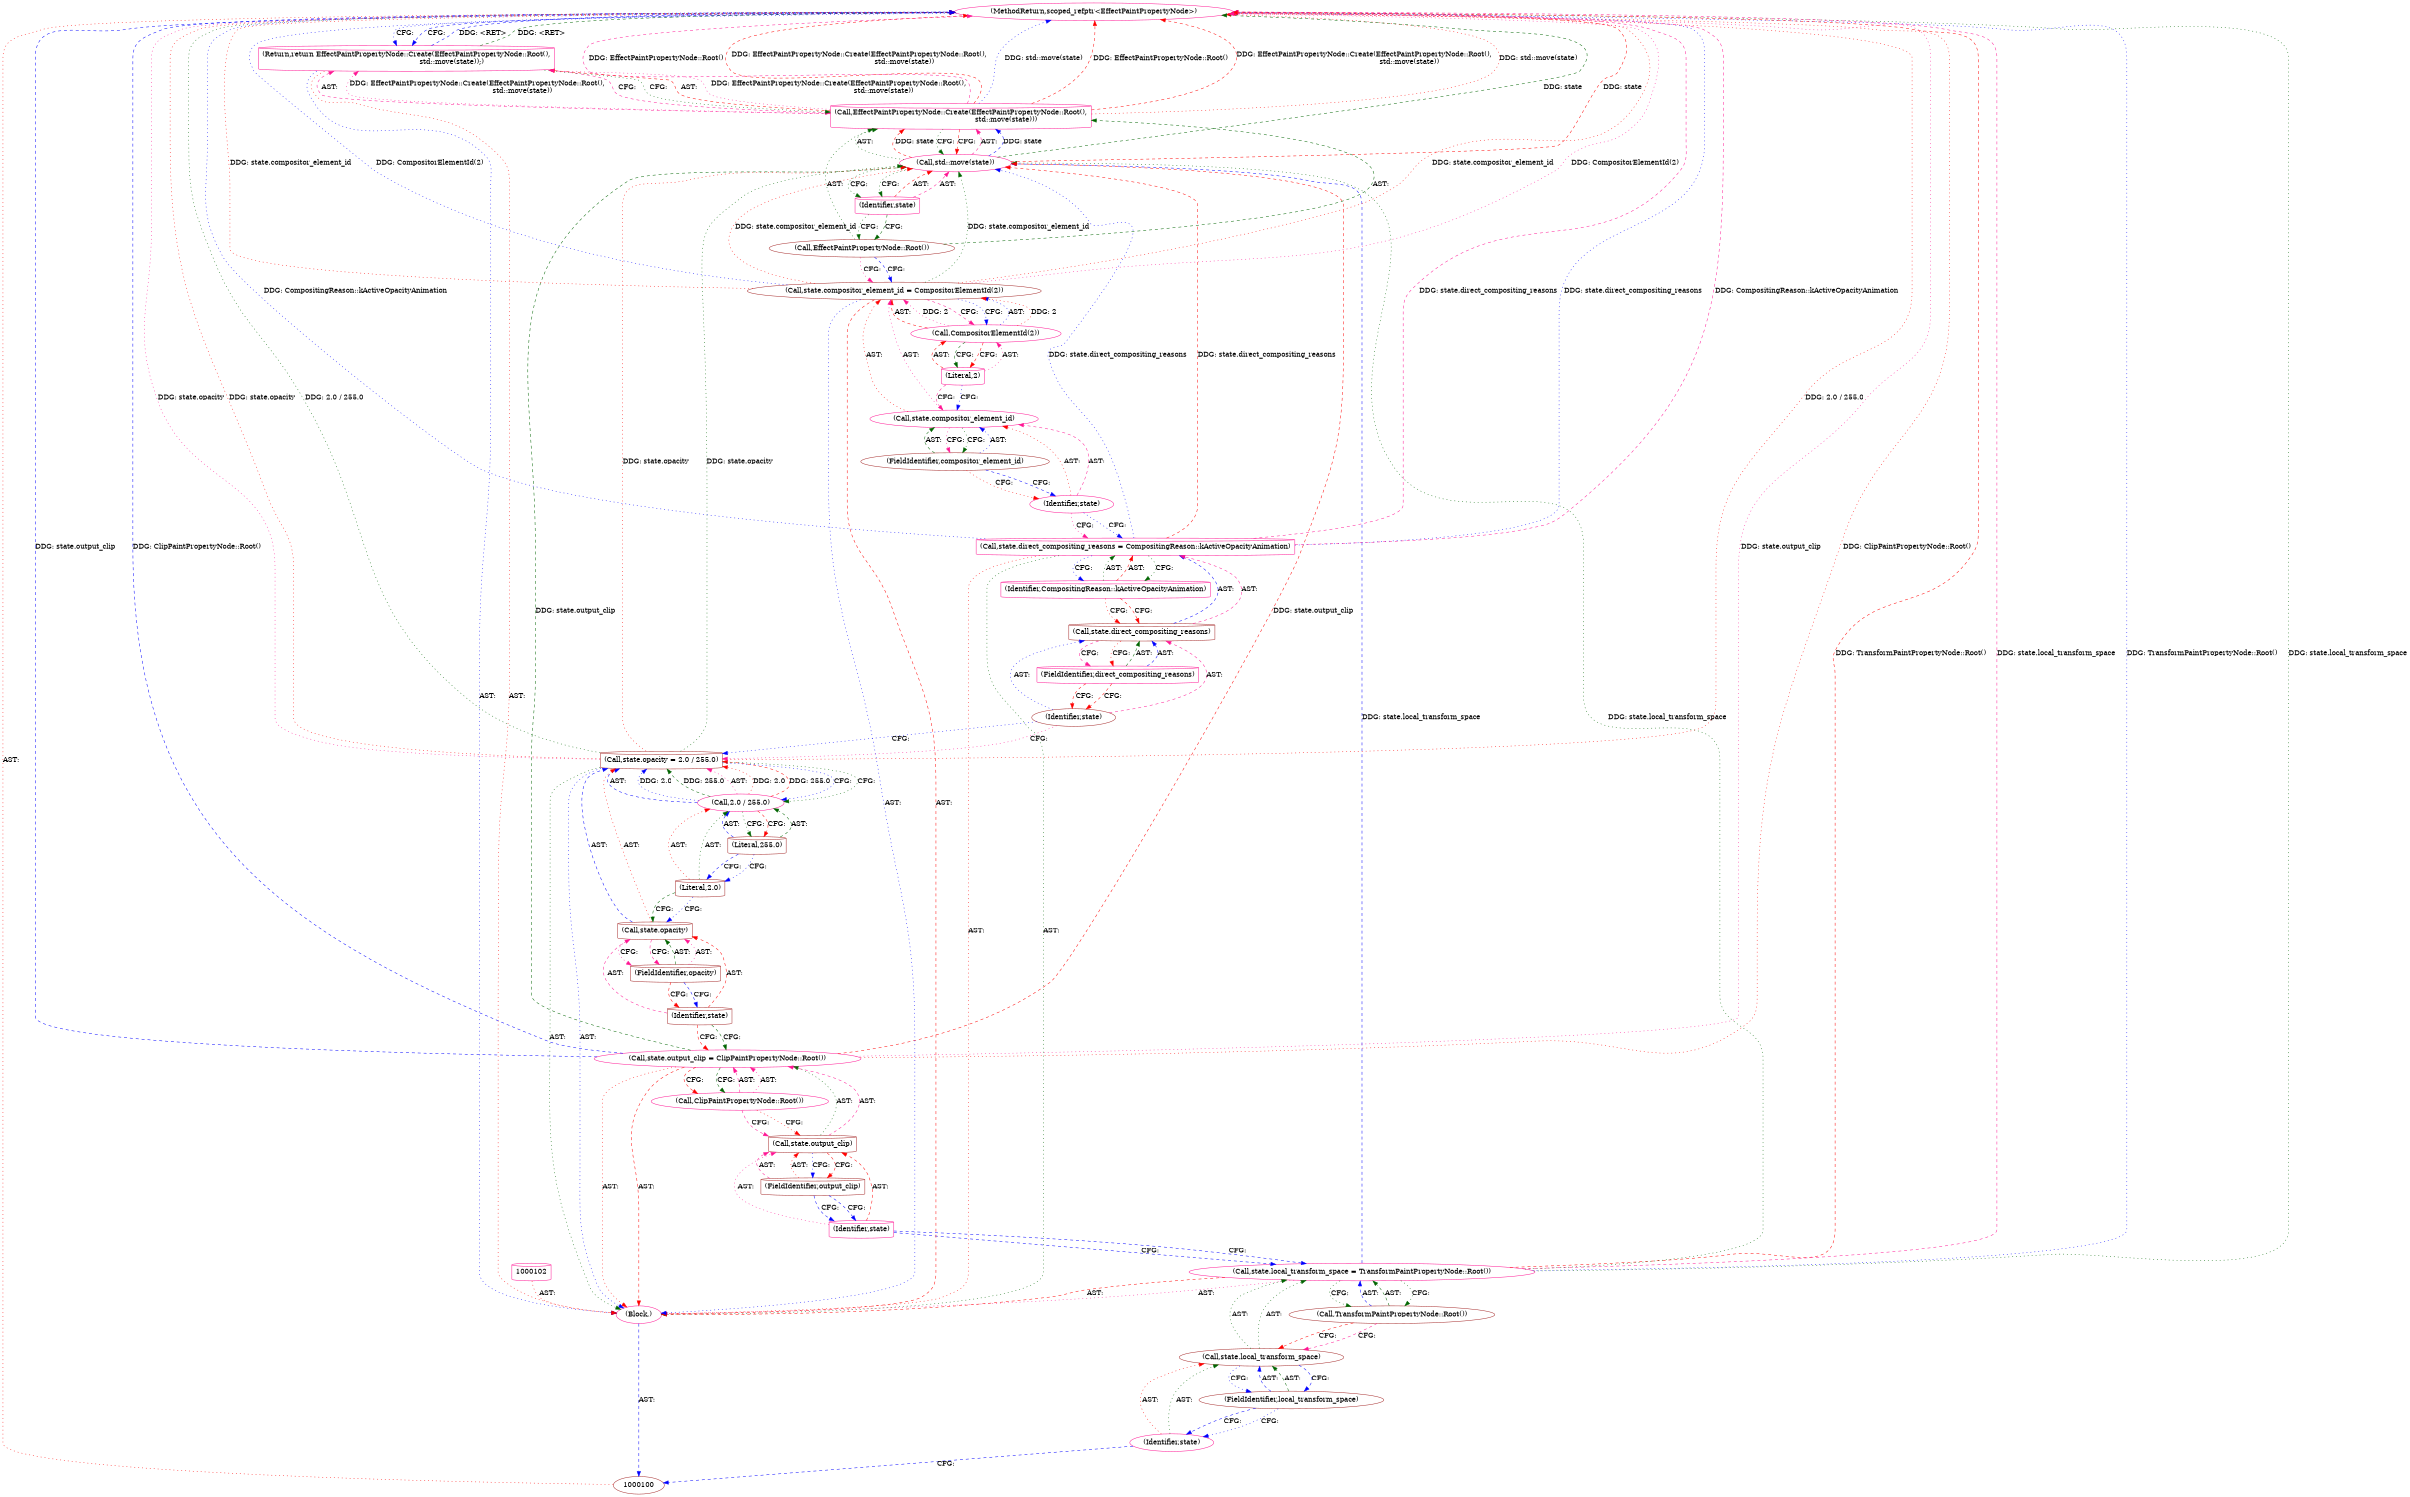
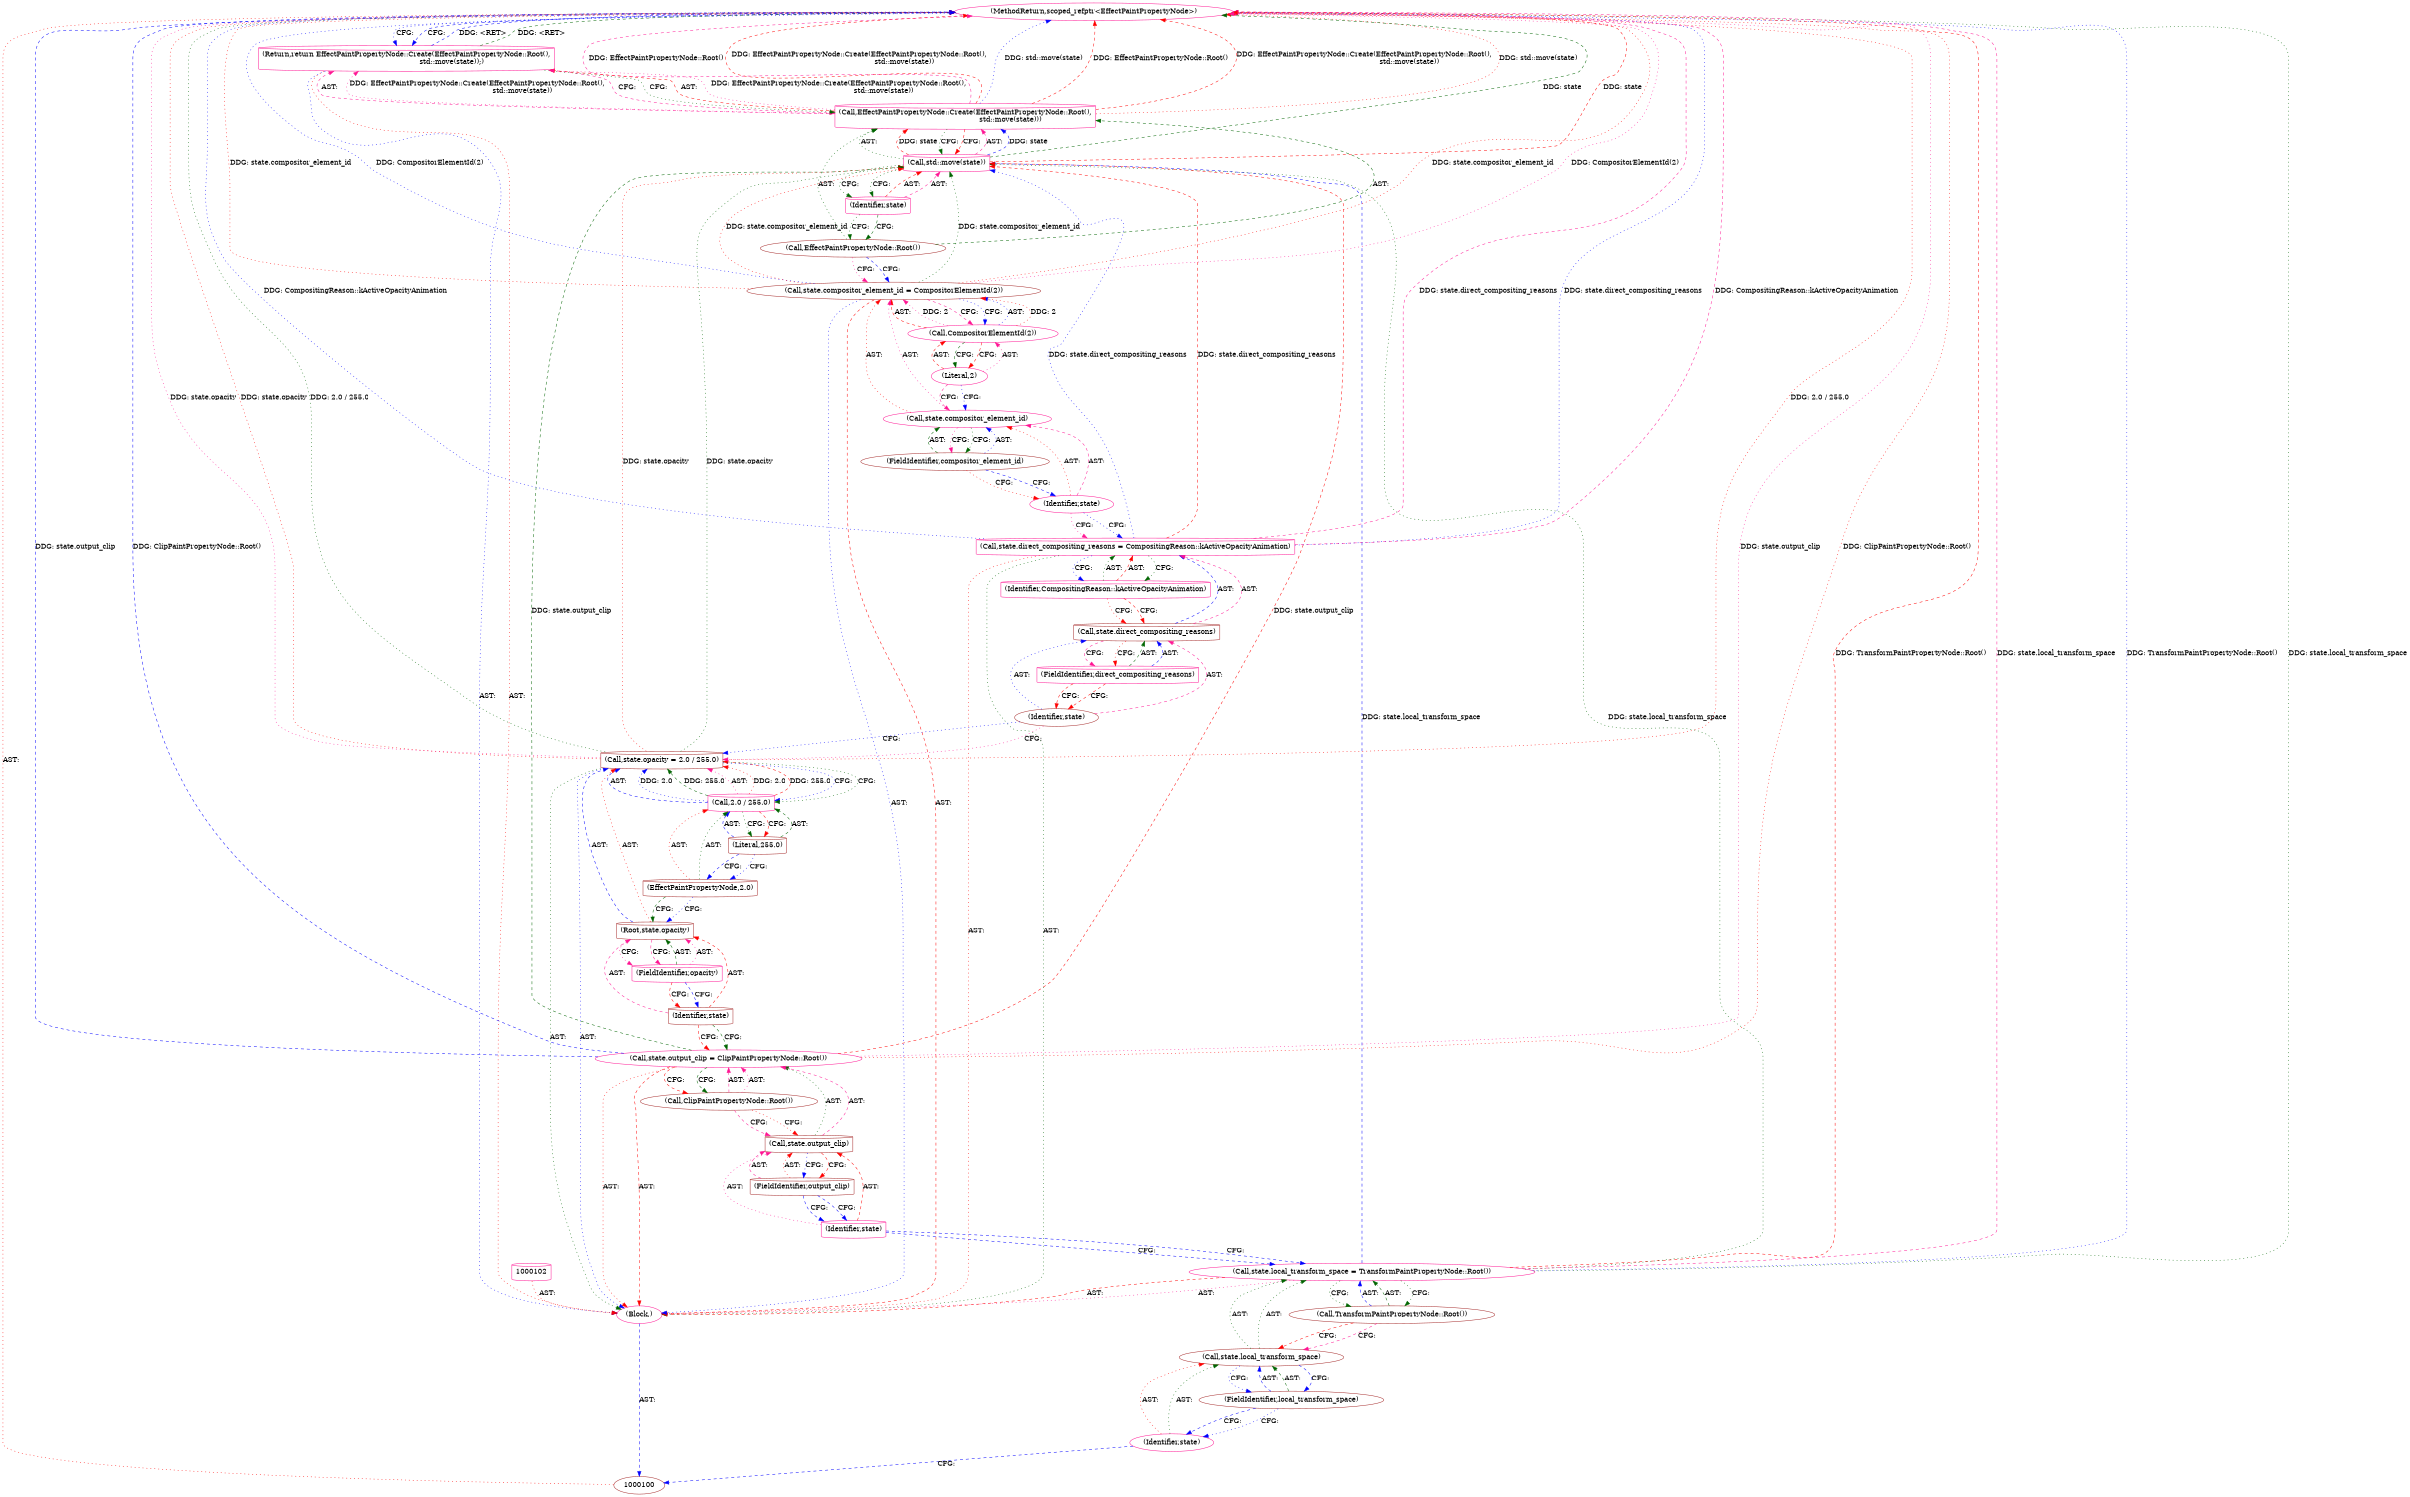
(956, 163) -> (947, 163)
(963, 376) -> (959, 376)
(741, 803) -> (741, 803)
(700, 888) -> (700, 888)
(655, 931) -> (655, 931)
(676, 973) -> (677, 973)
(740, 1101) -> (729, 1101)
